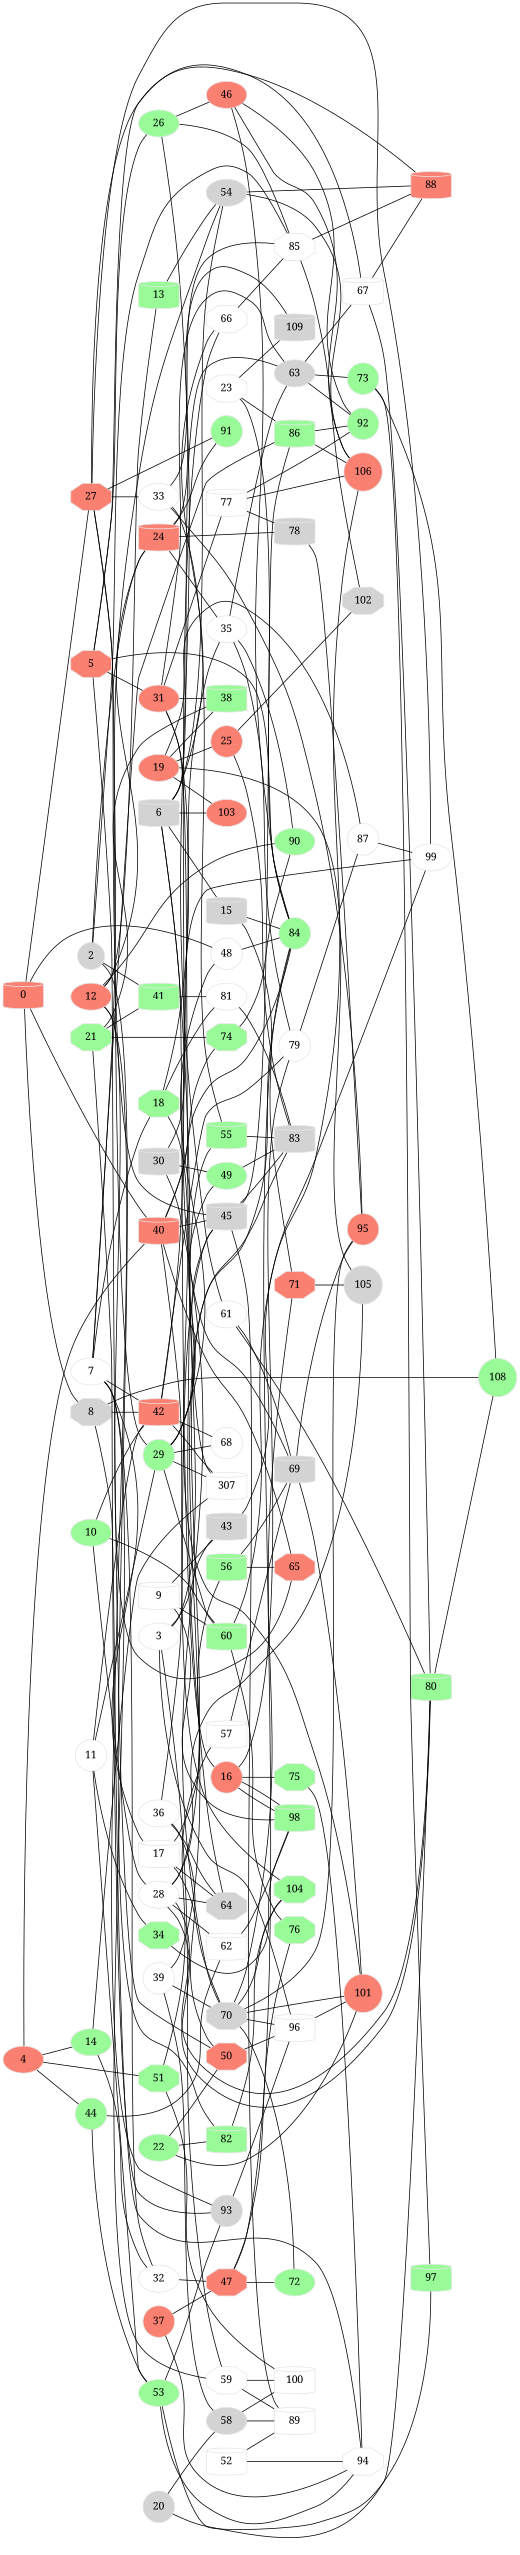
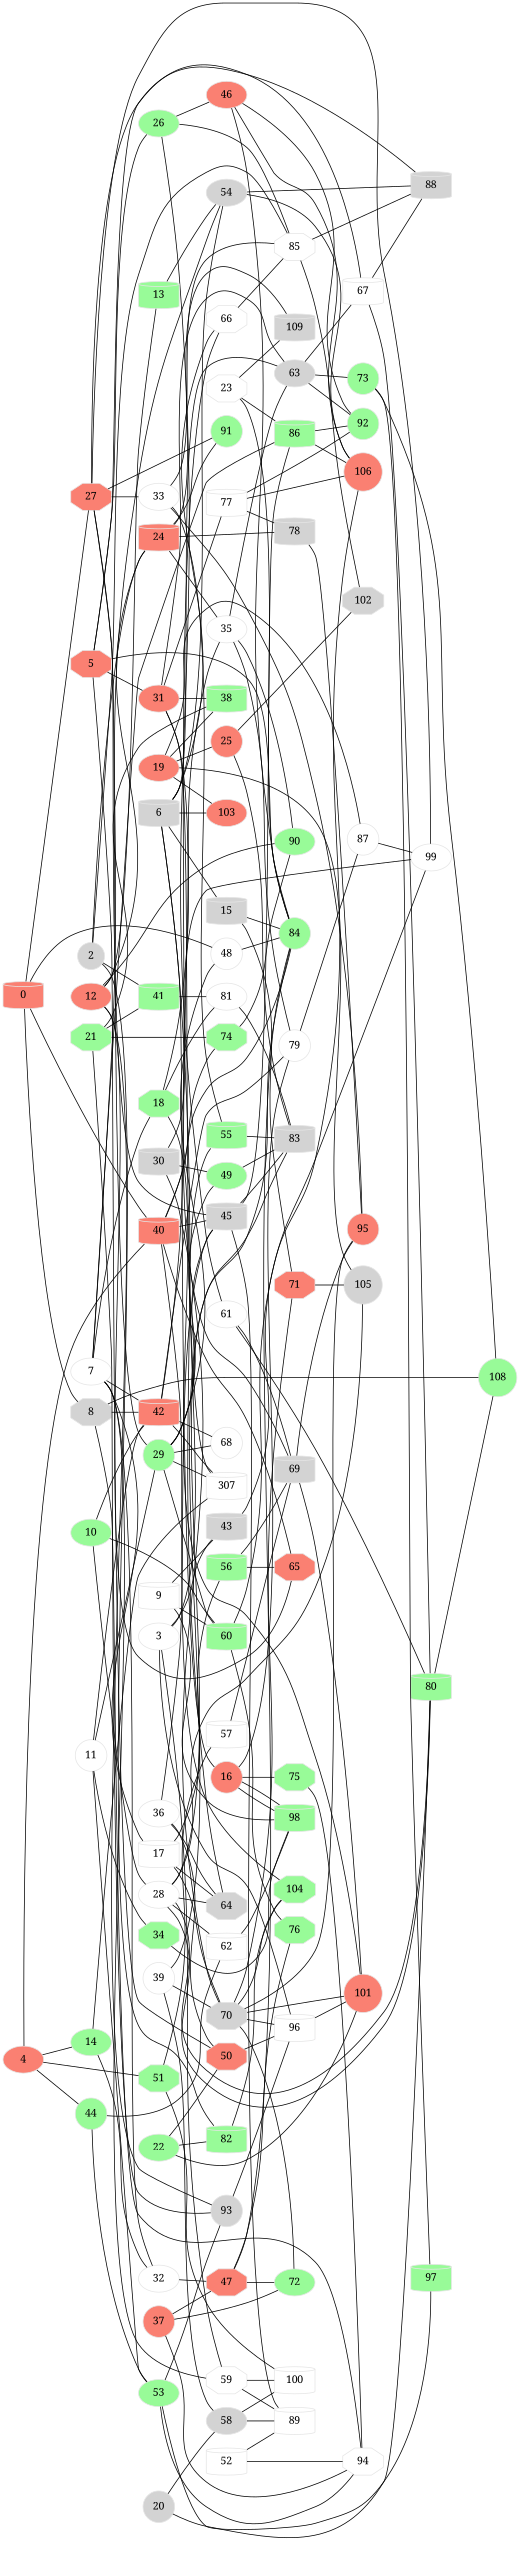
(431, 185) -> (431, 185)
none -> (227, 2308)
